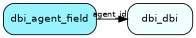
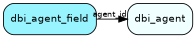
(160, 19) -> (160, 19)
